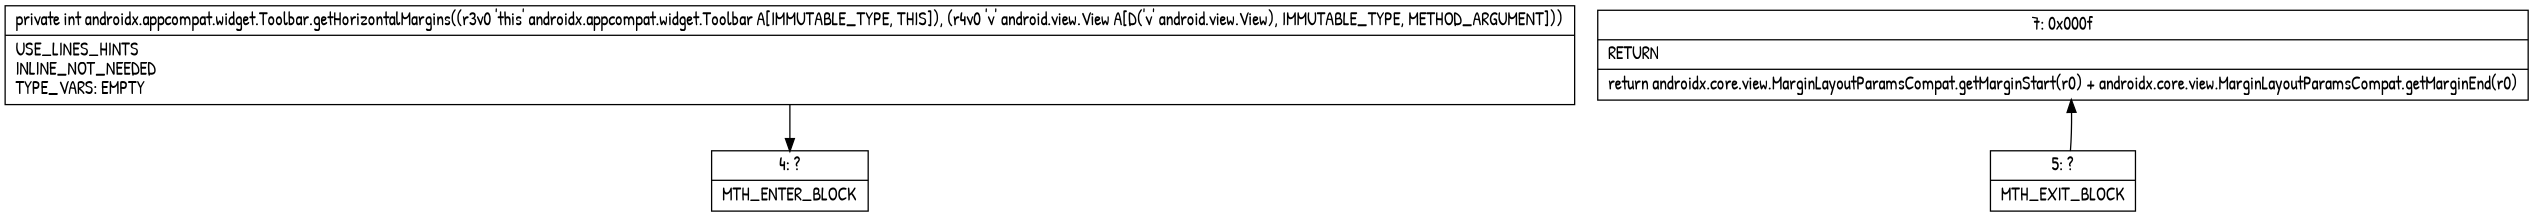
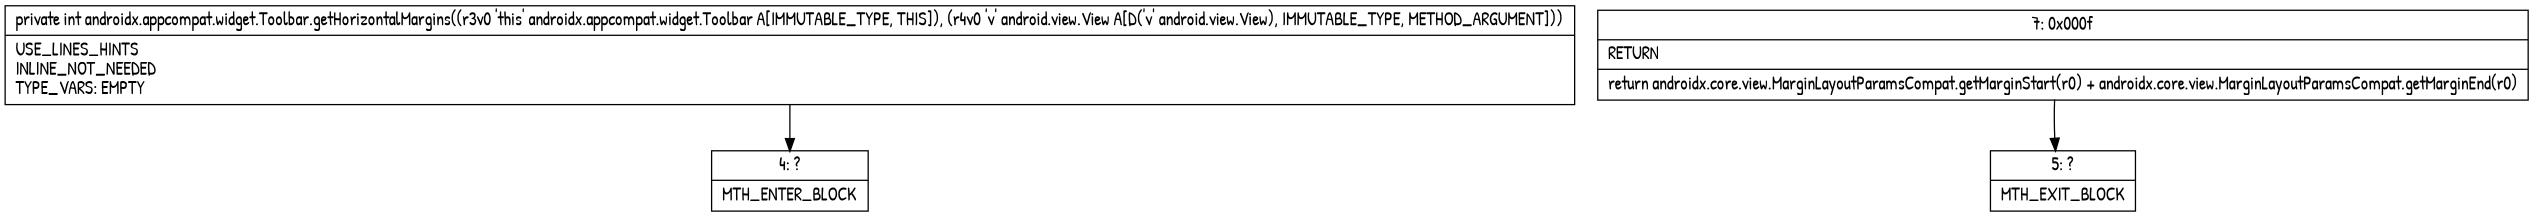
(2071, 132) -> (2054, 119)
